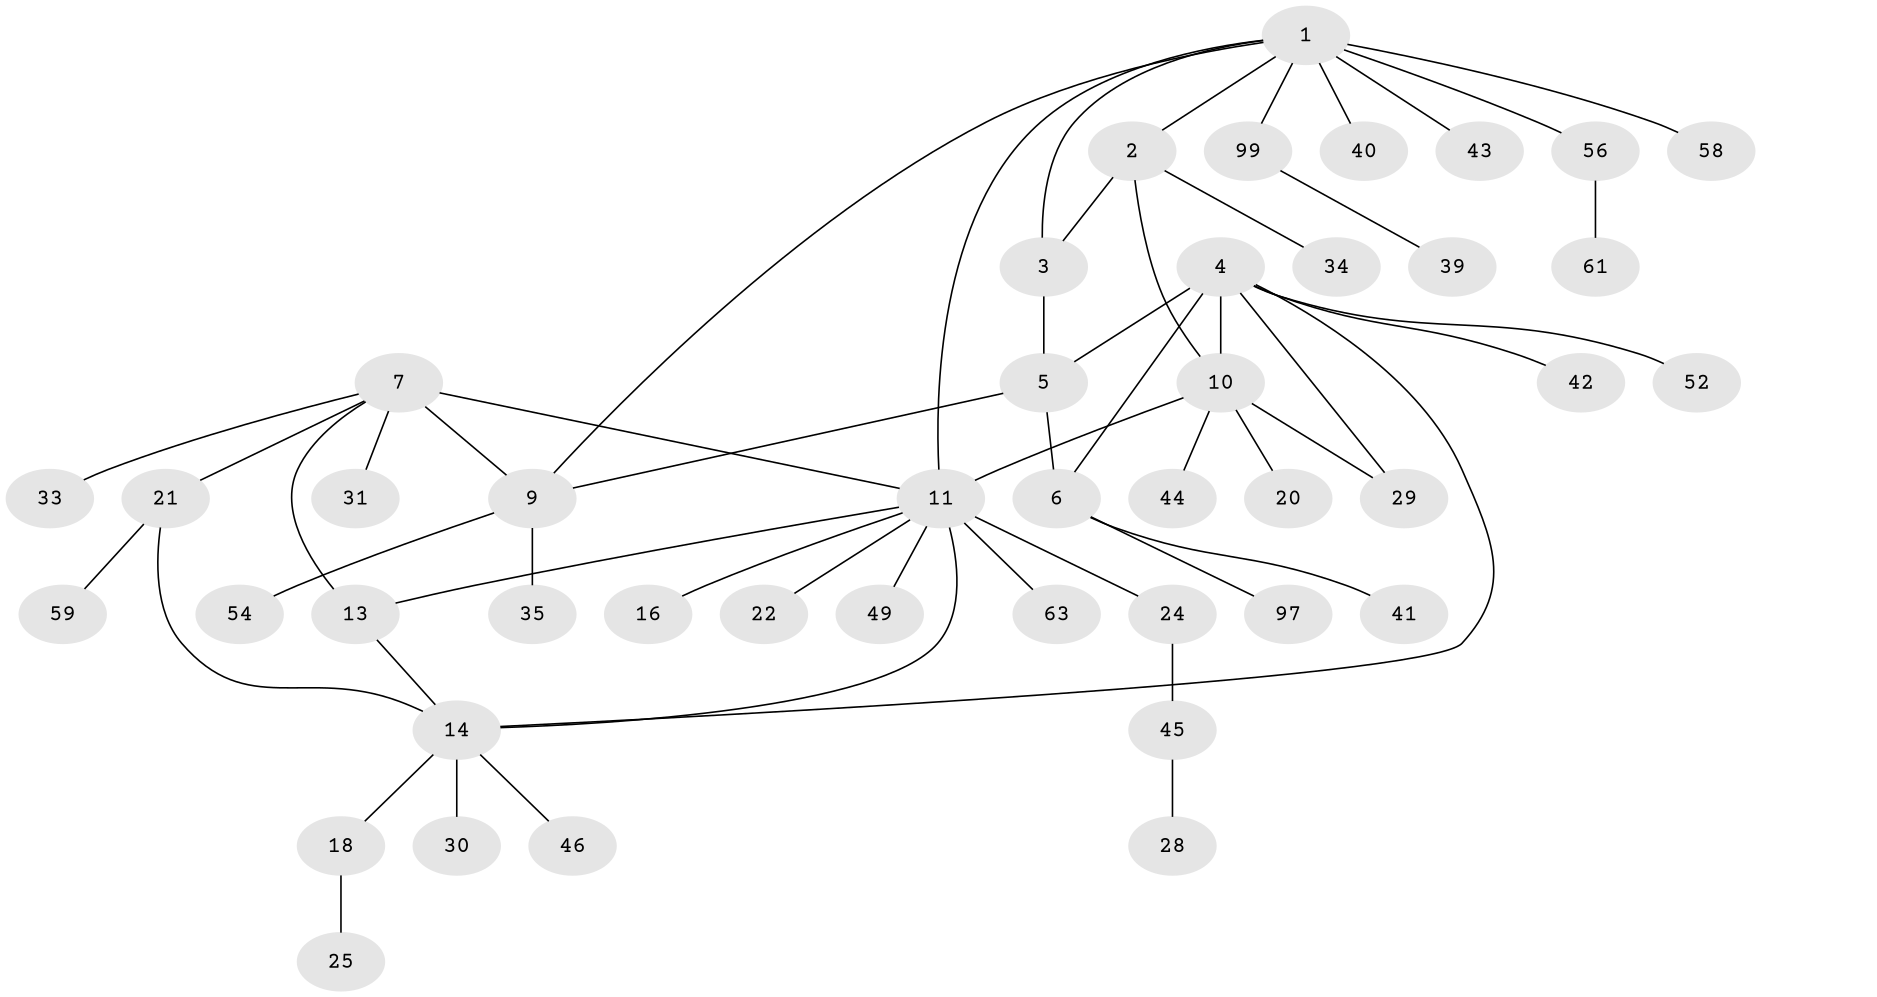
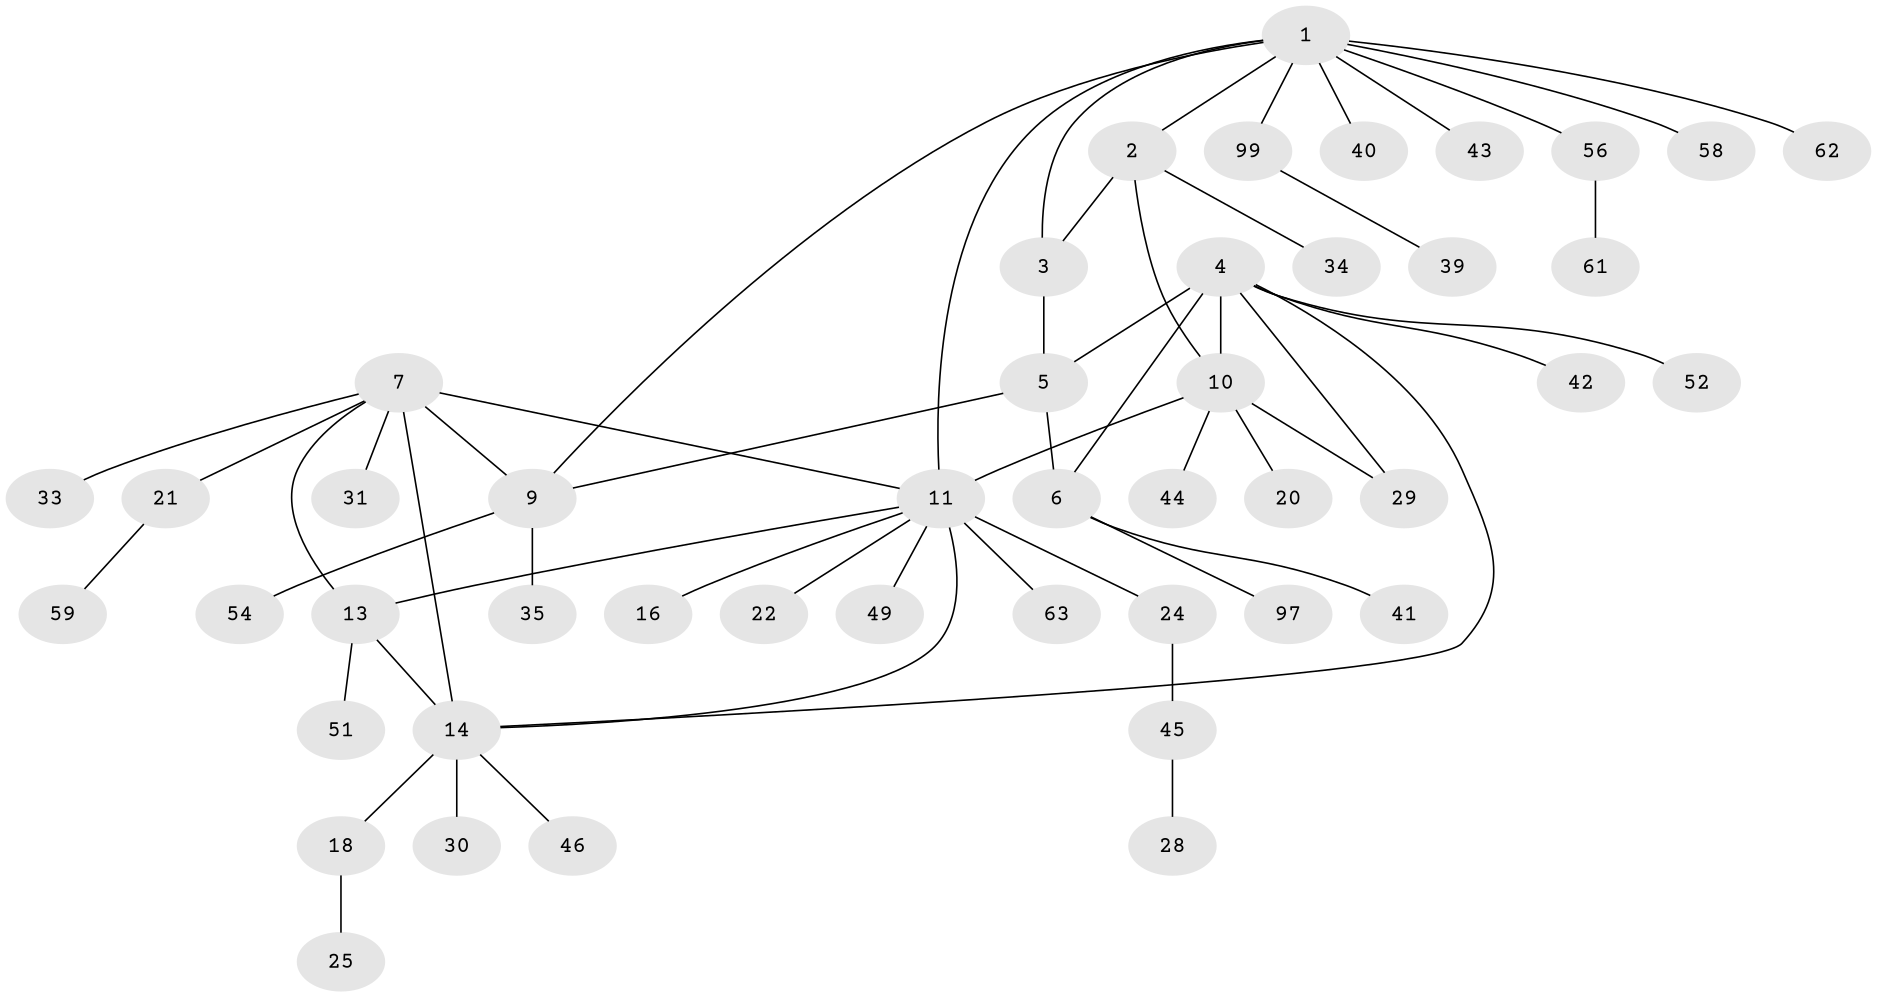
none -> (1827, 151)
(237, 681) -> (428, 557)
none -> (341, 730)
